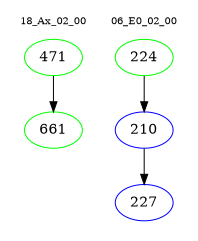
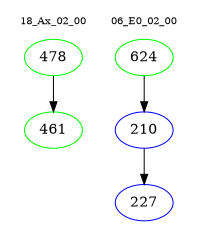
(53, 57) -> (53, 57)
(144, 57) -> (144, 57)
(53, 130) -> (53, 130)
